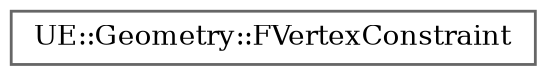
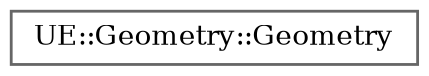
(273, 38) -> (214, 38)
